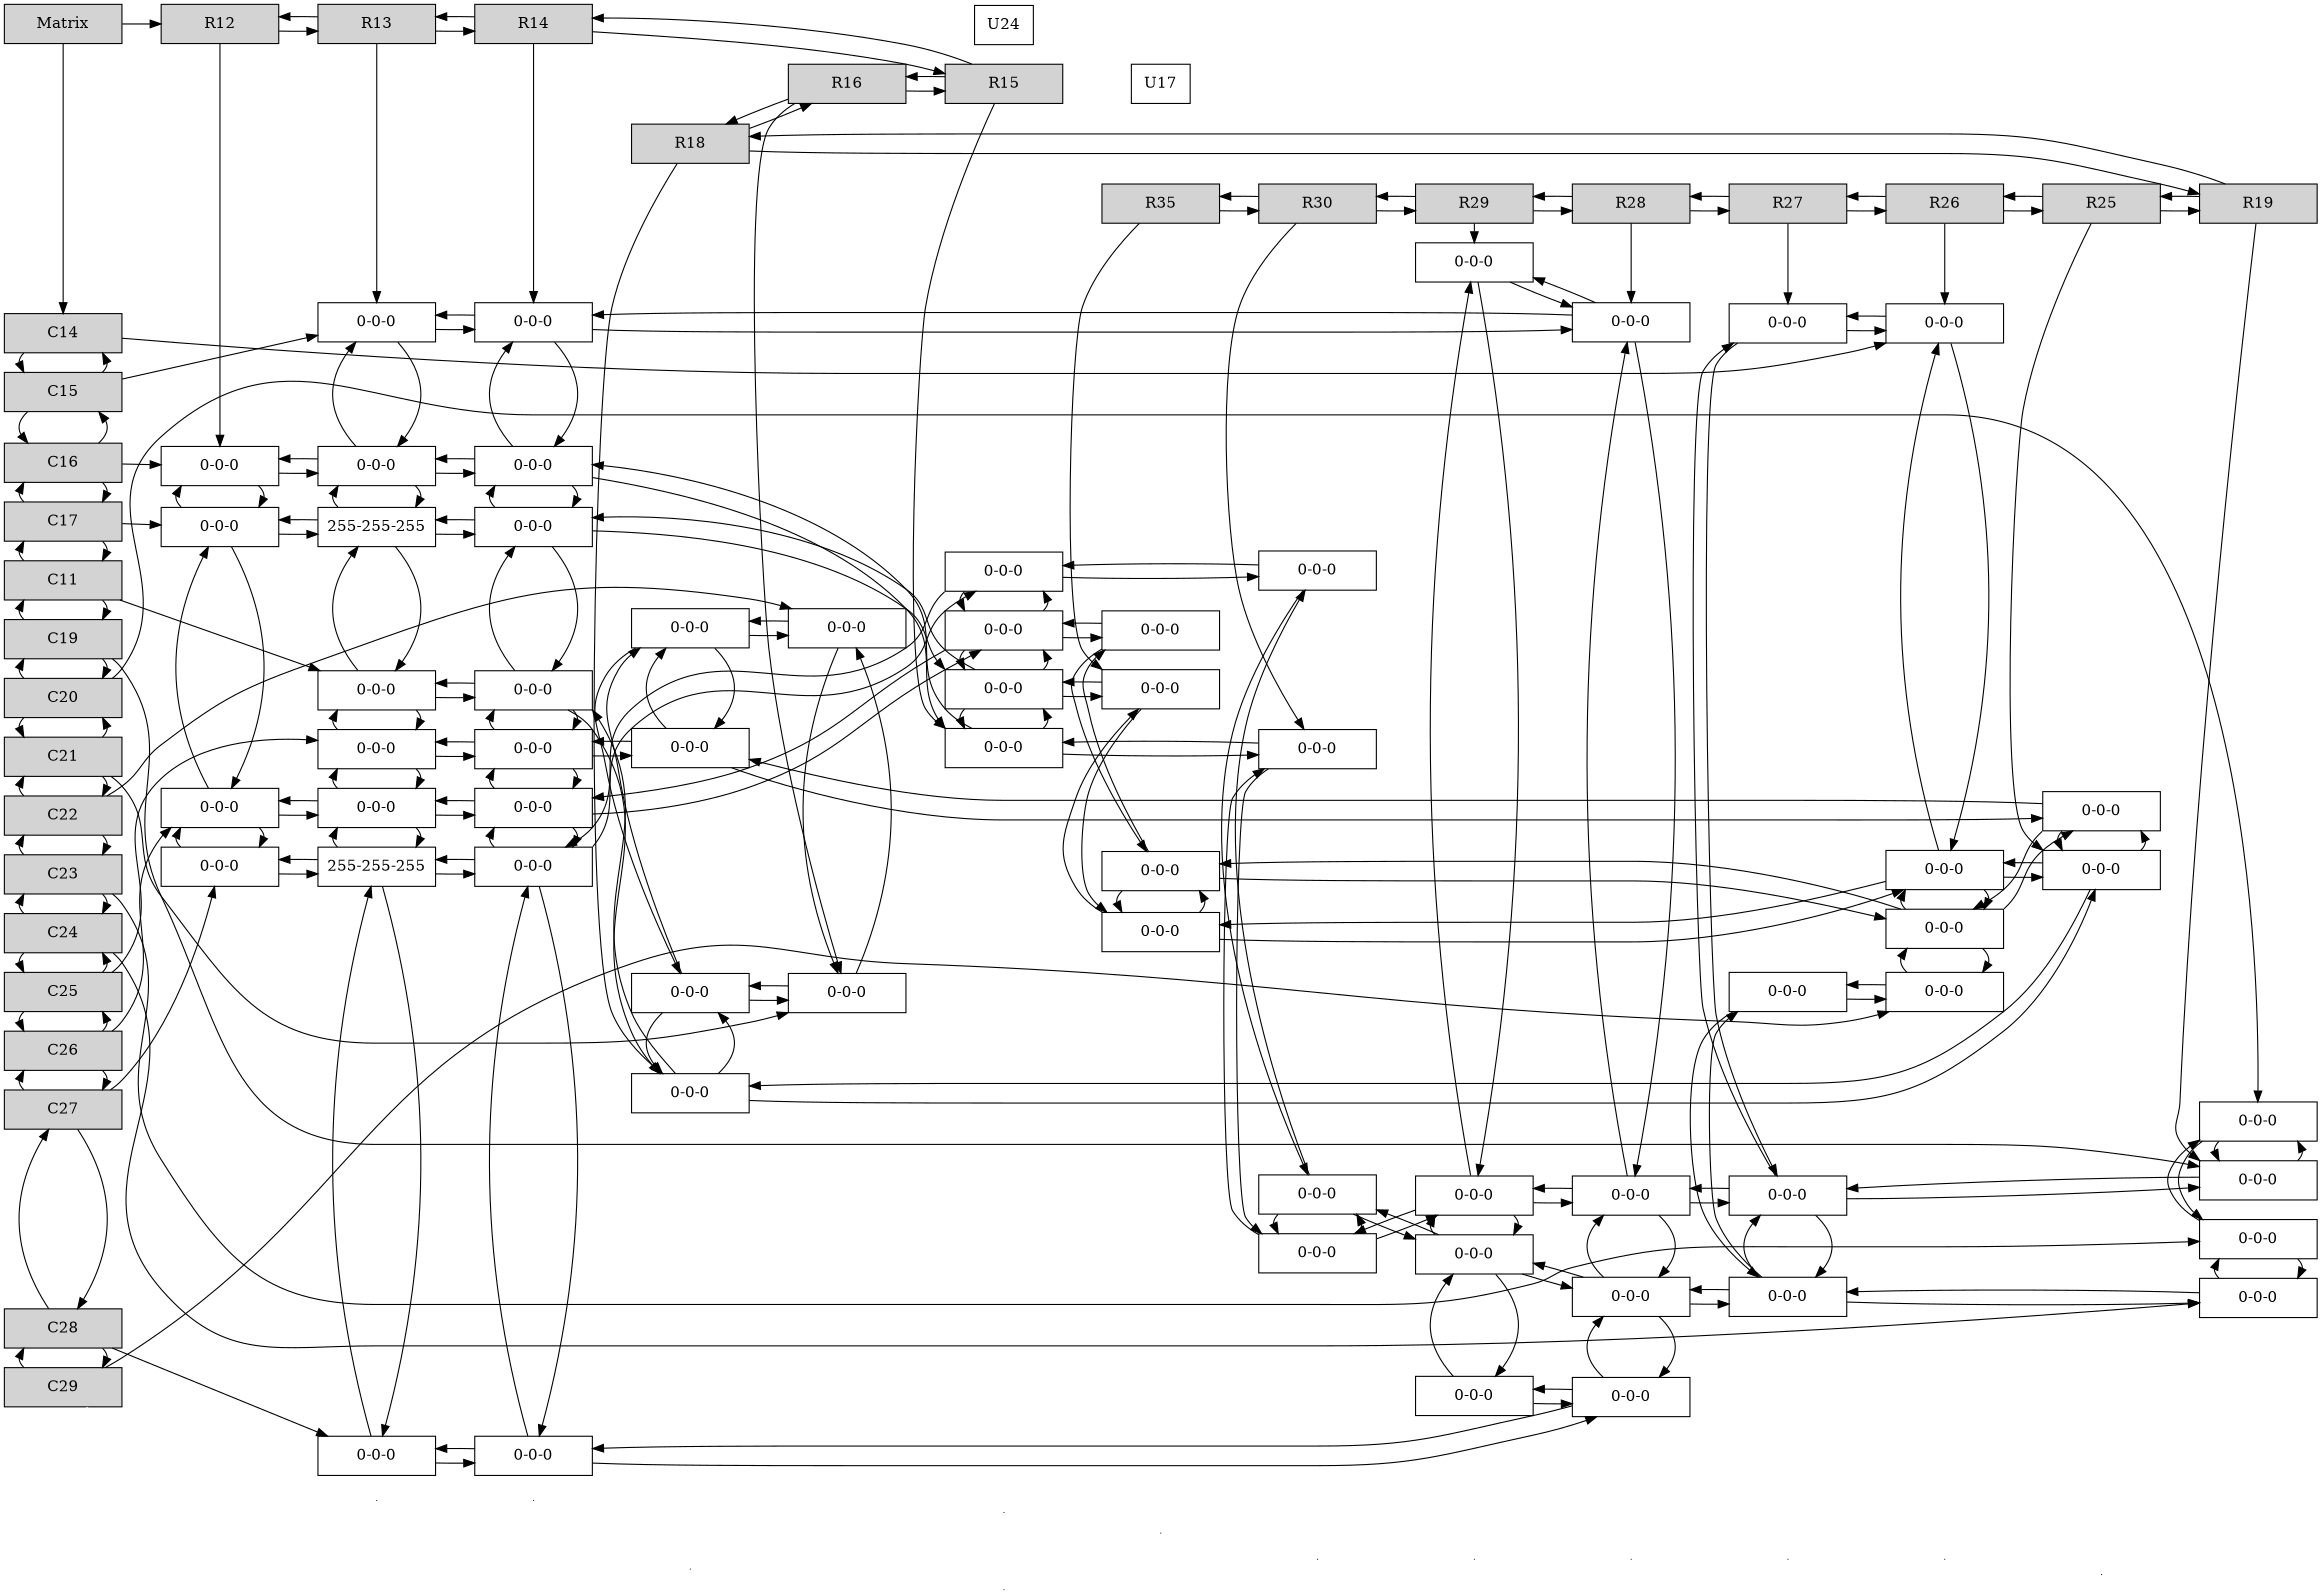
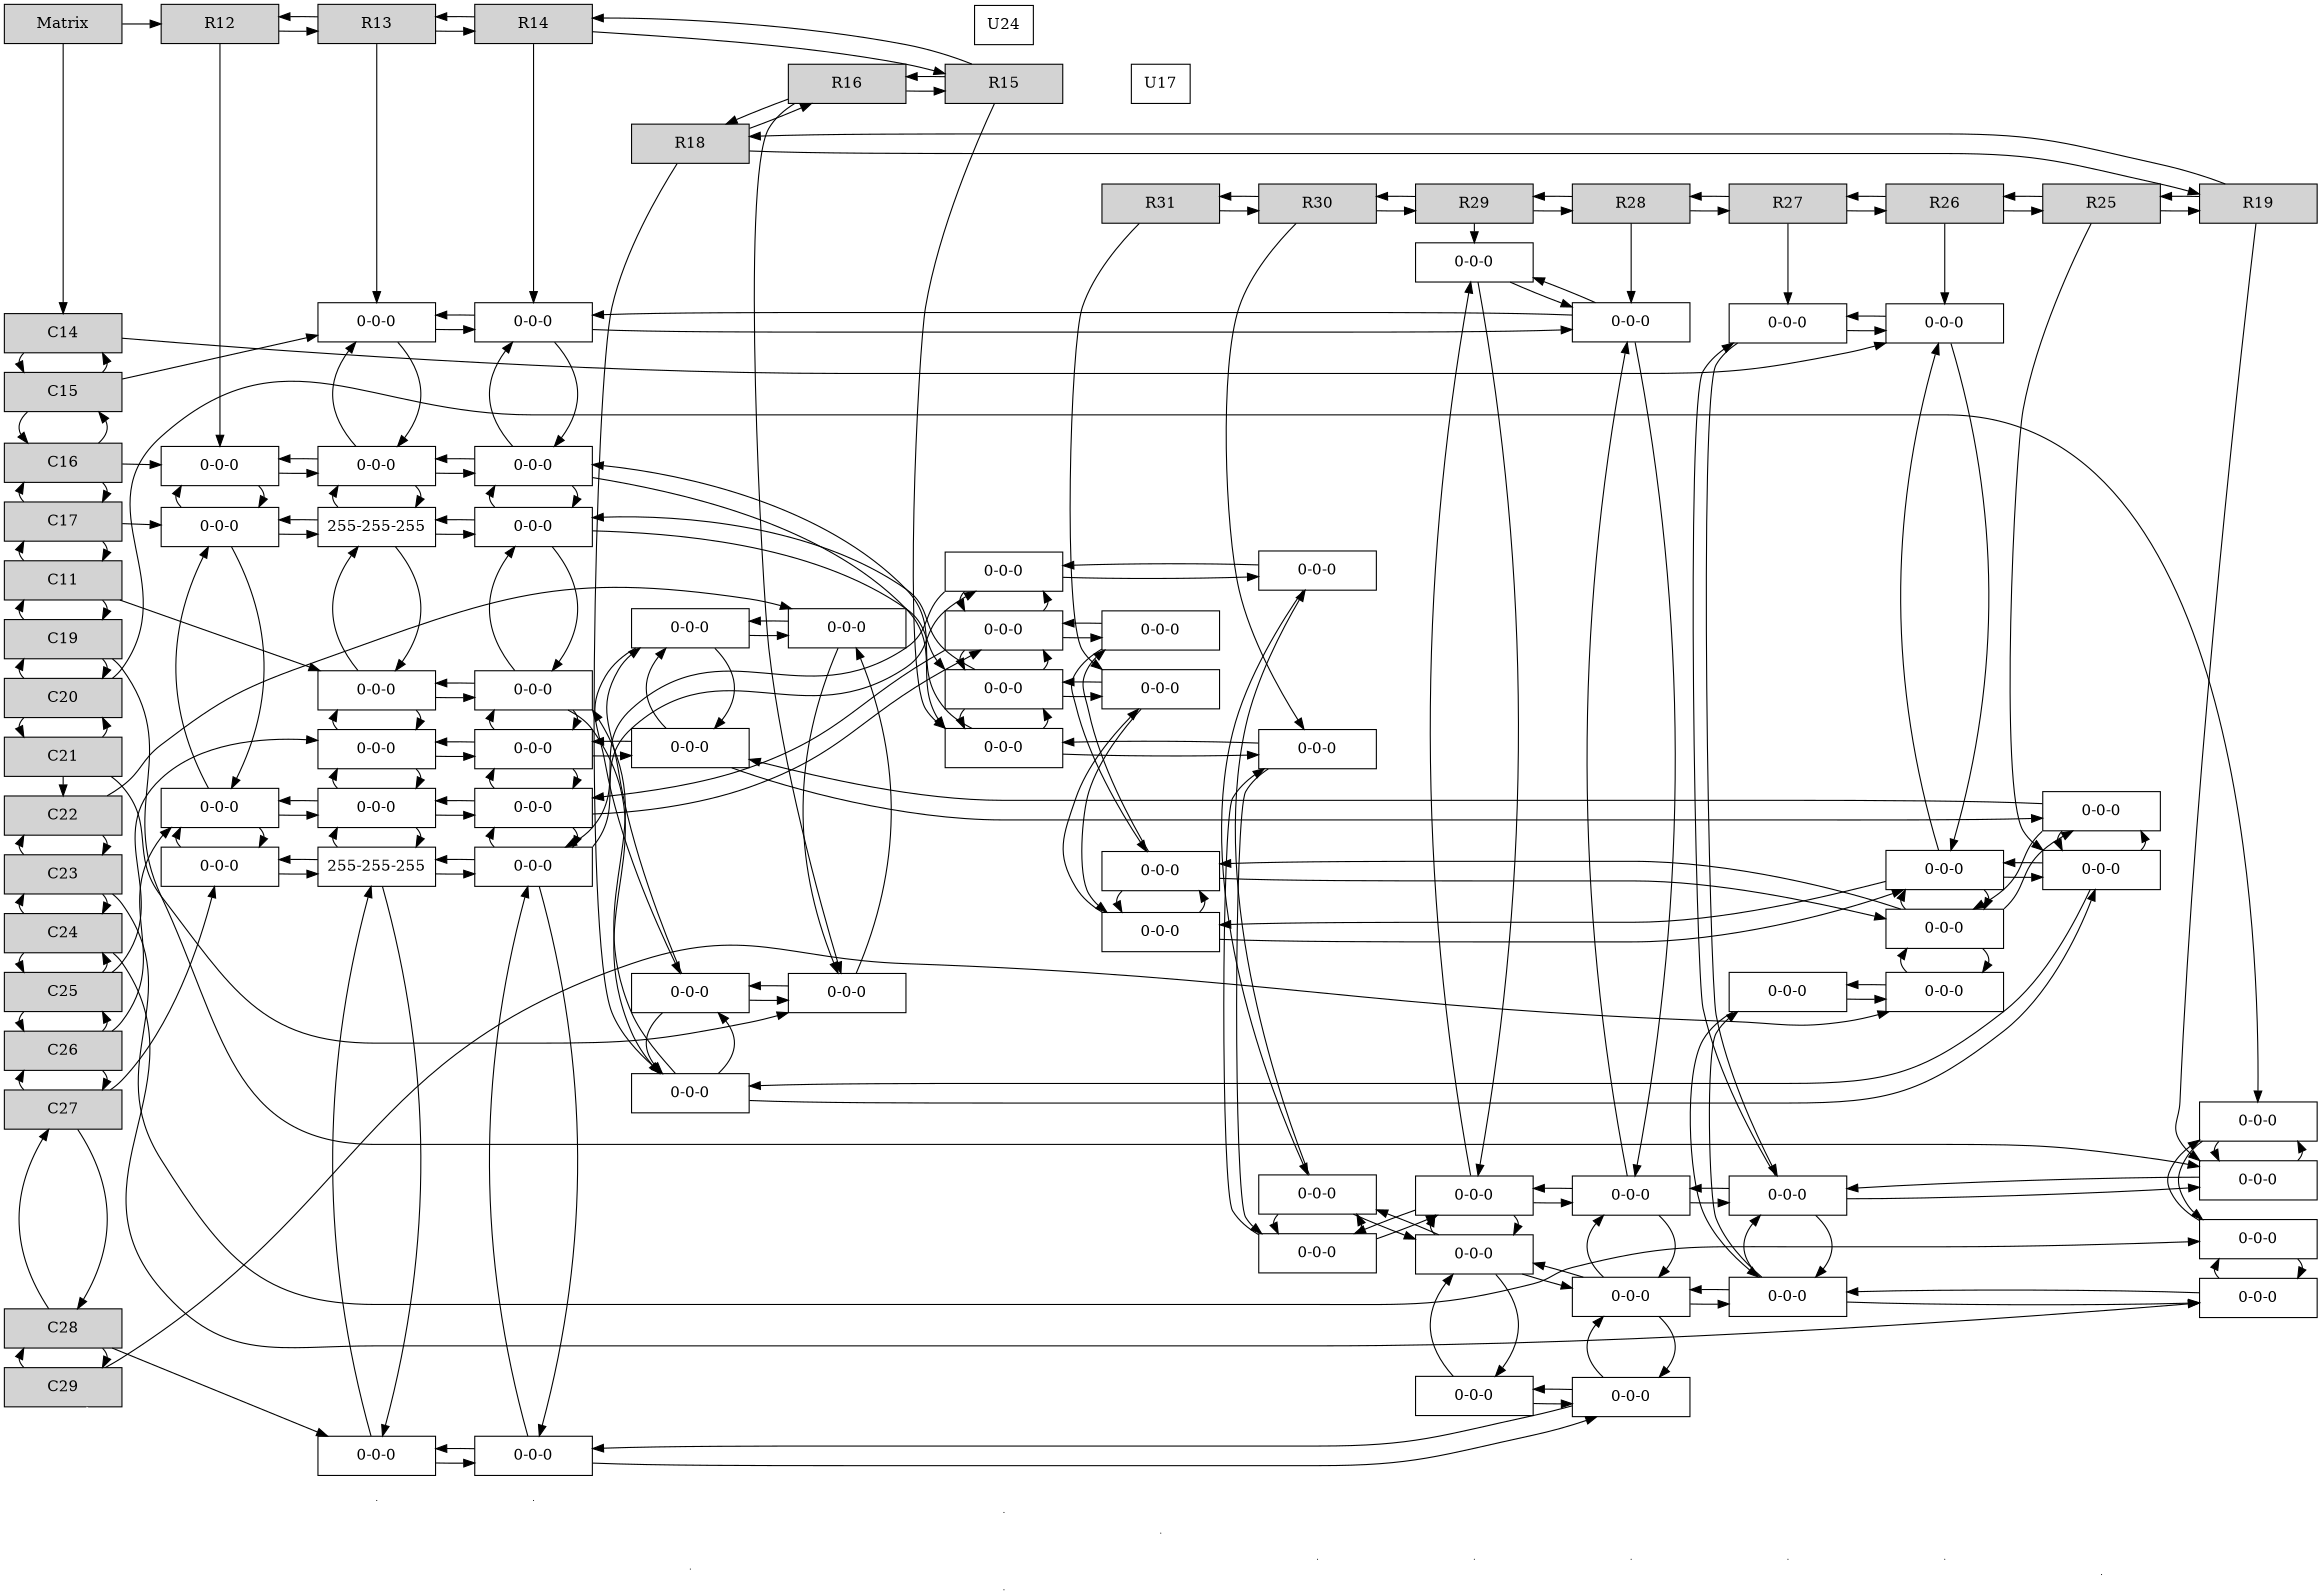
(1161, 204) -> (1161, 204)
(21, 792) -> none
